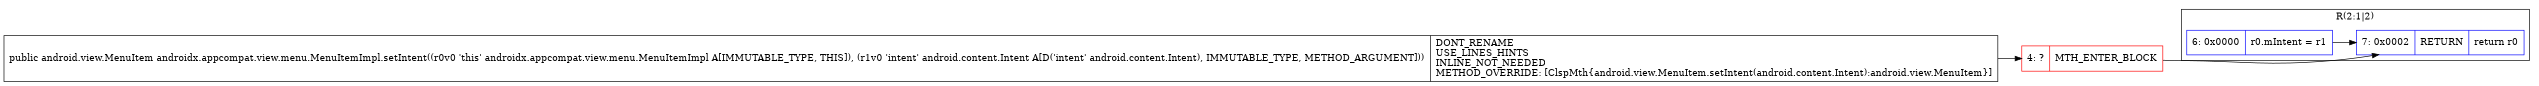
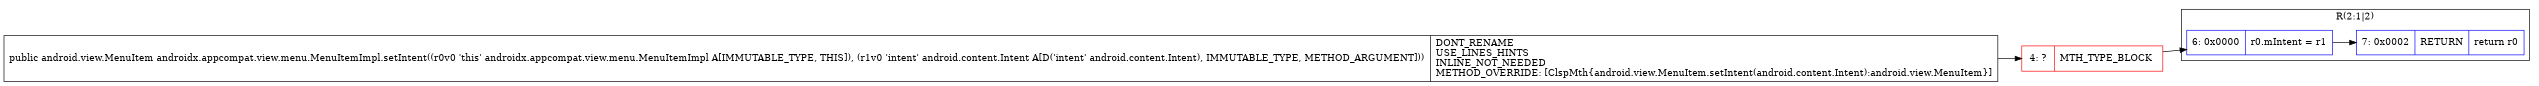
(2106, 58) -> (2106, 58)
(2268, 63) -> (2171, 51)
